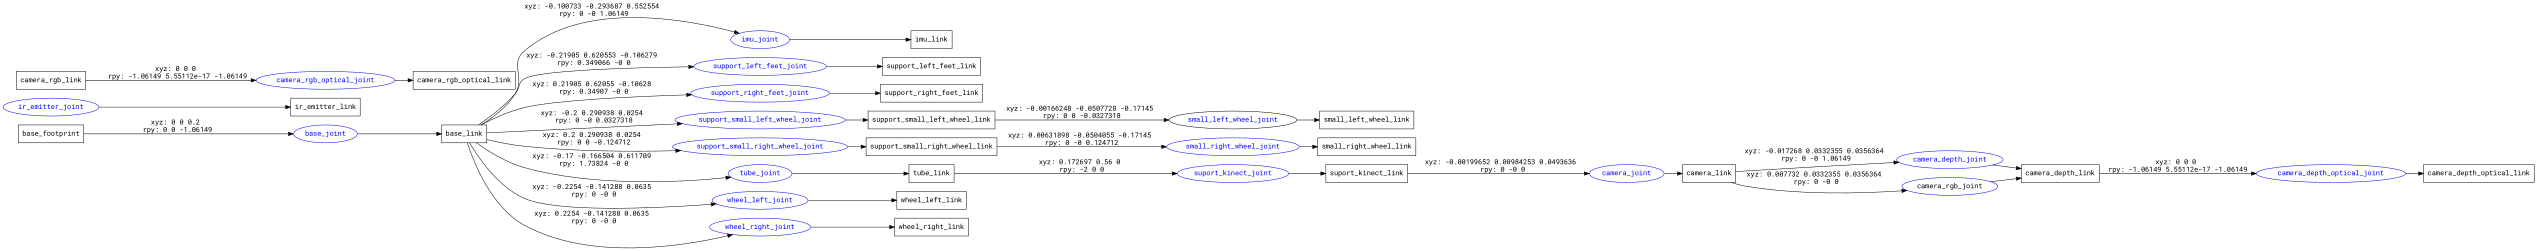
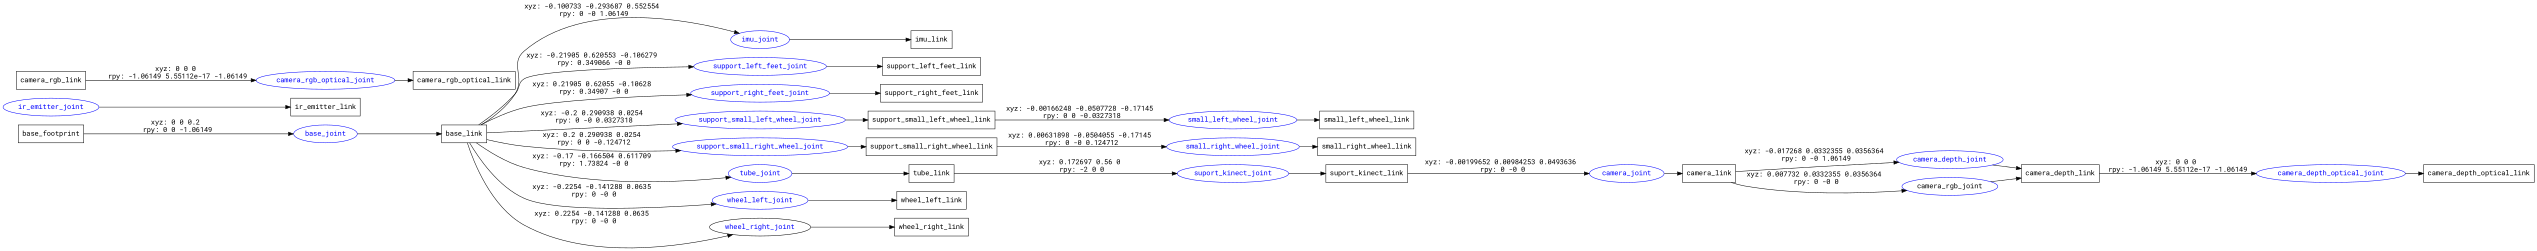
(1233, 120) -> (1233, 120)
(760, 227) -> (760, 227)
